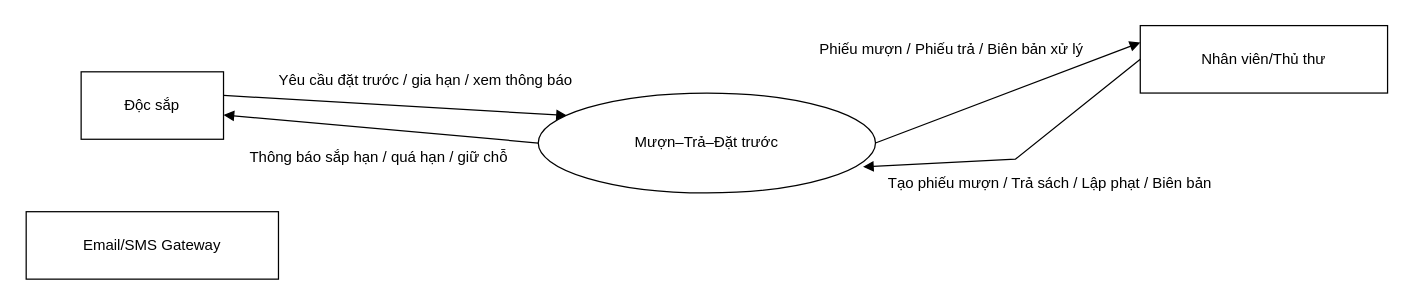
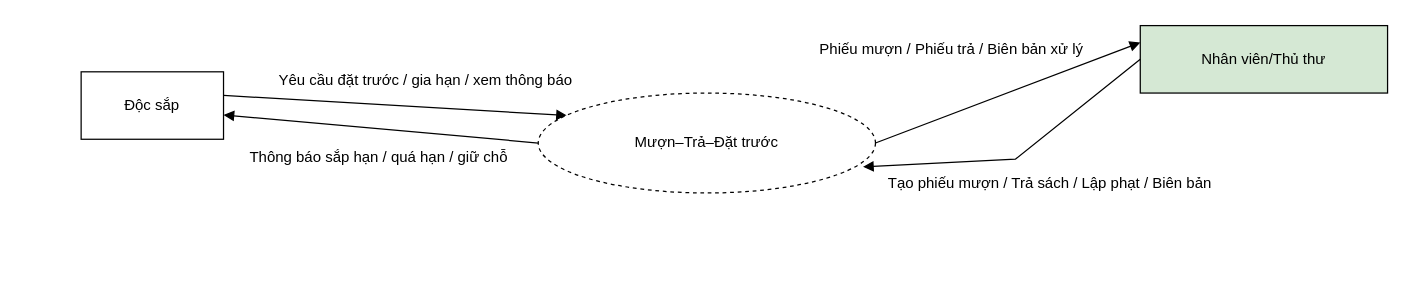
(1264, 59) -> (1264, 59)
(707, 143) -> (707, 143)
(152, 246) -> none
